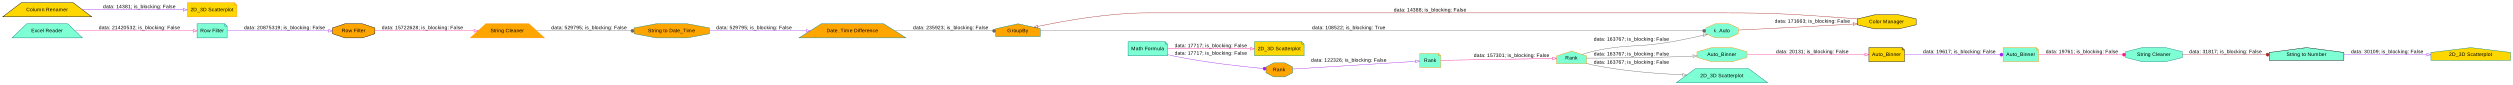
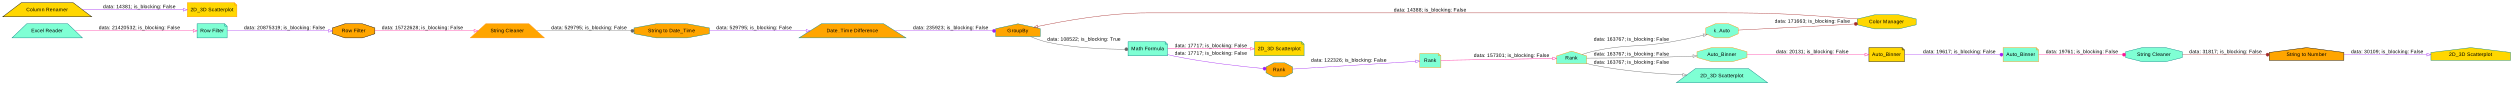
(1887, 22) -> (1887, 22)
(1796, 27) -> (1796, 27)
(944, 31) -> (944, 31)
(1371, 31) -> (1077, 47)
(2307, 55) -> (2307, 55)
